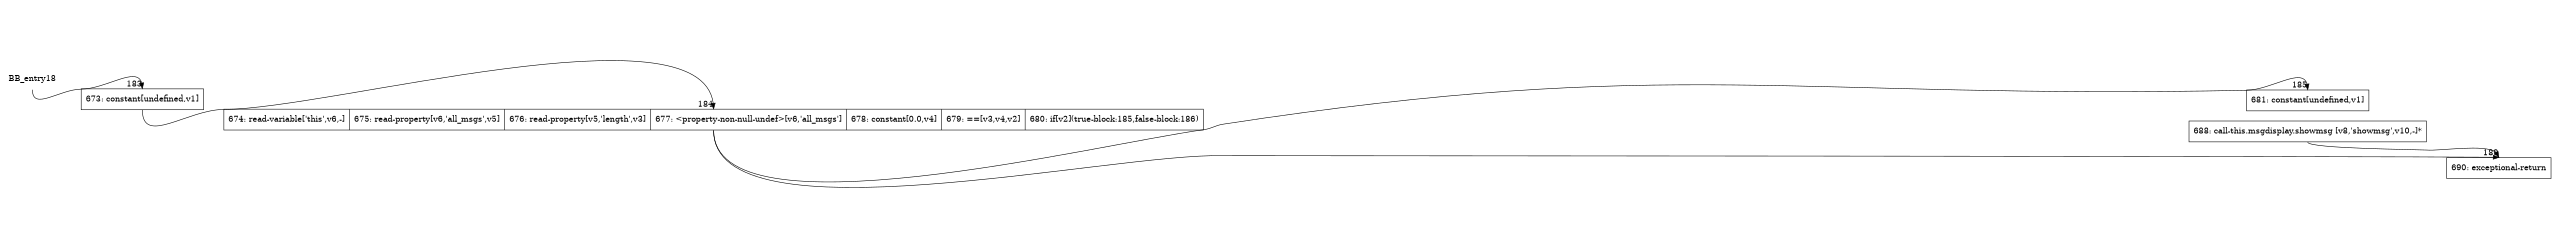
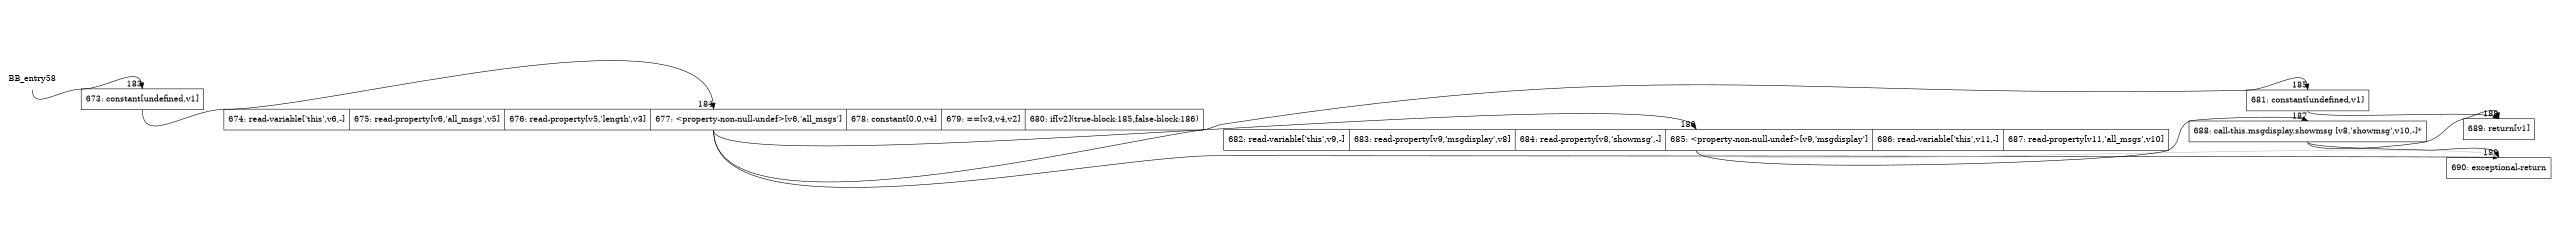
(32, 79) -> (32, 79)
none -> (2499, 129)
none -> (1696, 140)
